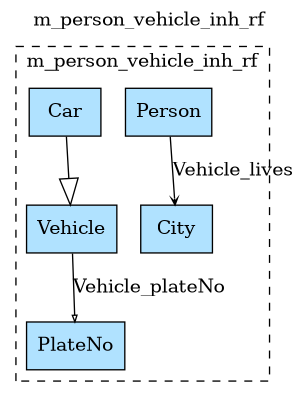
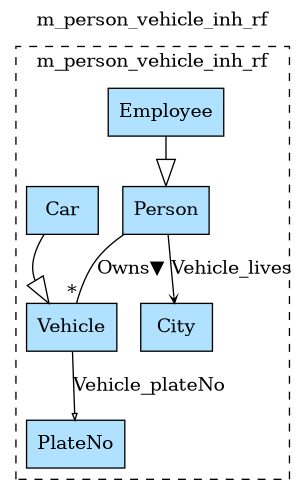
none -> (166, 112)
none -> (93, 264)
